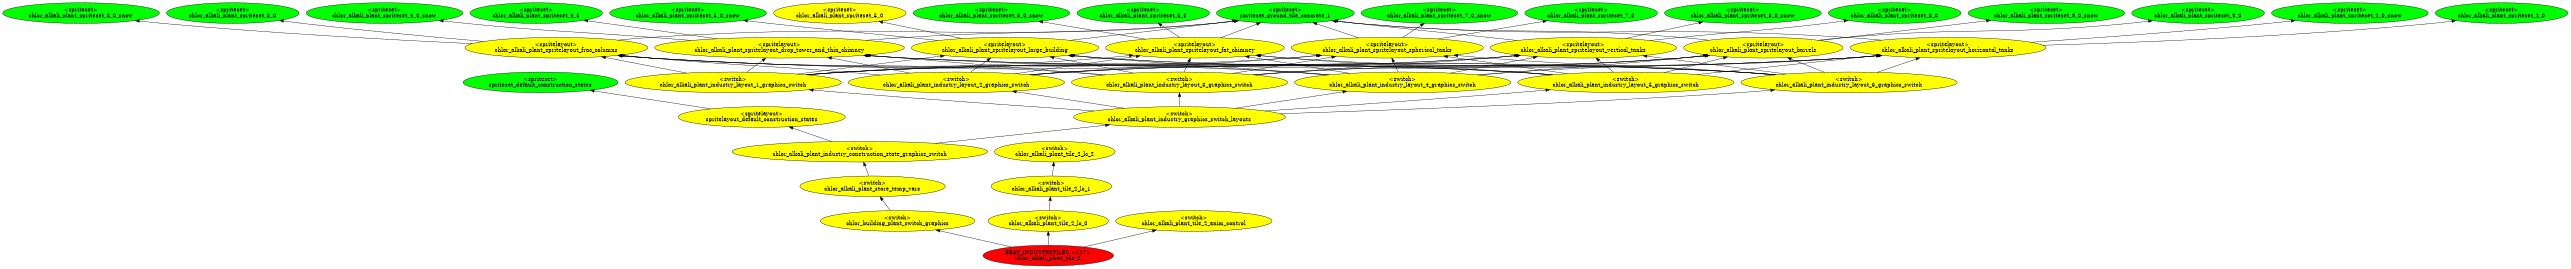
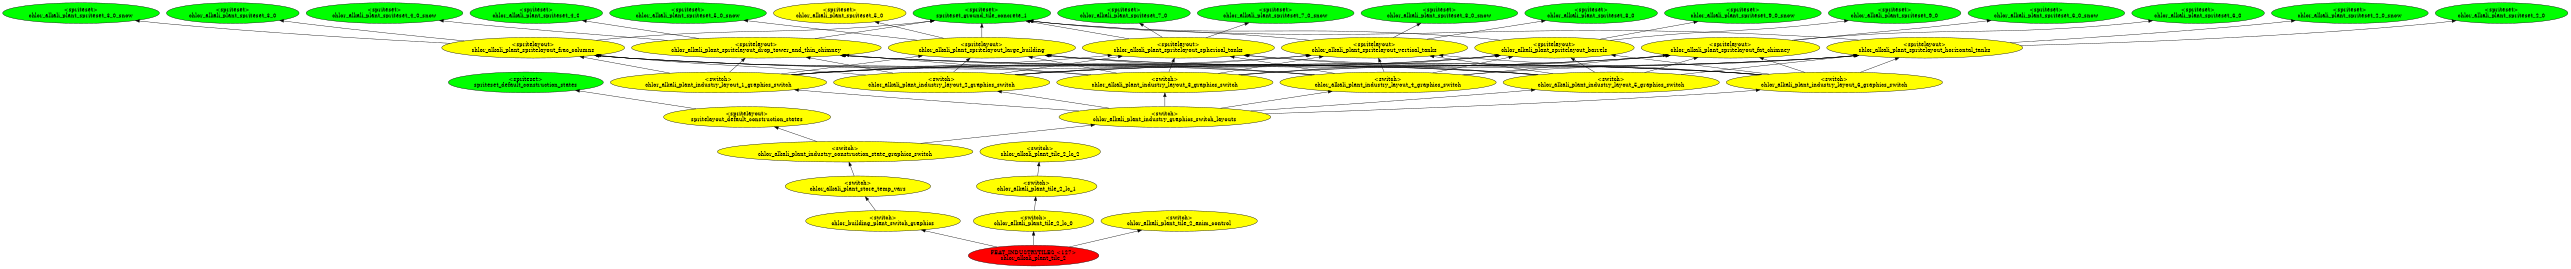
(1239, 31) -> none
